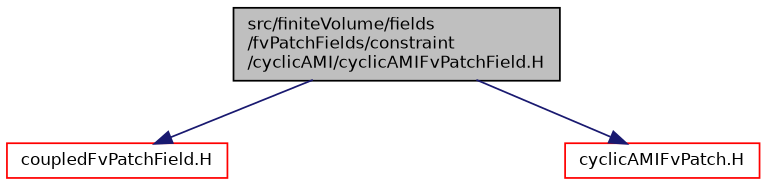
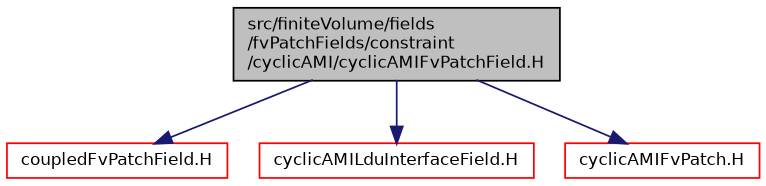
none -> (397, 161)
